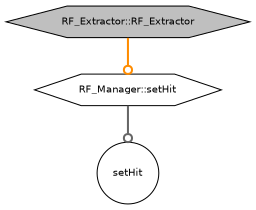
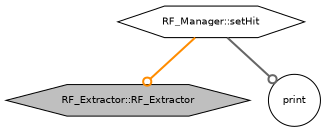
(128, 52) -> (173, 58)
(128, 173) -> (294, 100)
